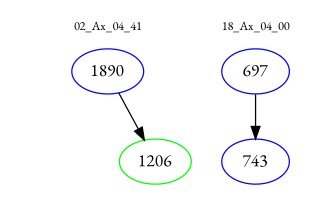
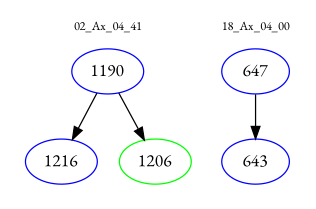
(108, 71) -> (108, 71)
(256, 71) -> (256, 71)
none -> (61, 162)
(256, 162) -> (256, 162)
